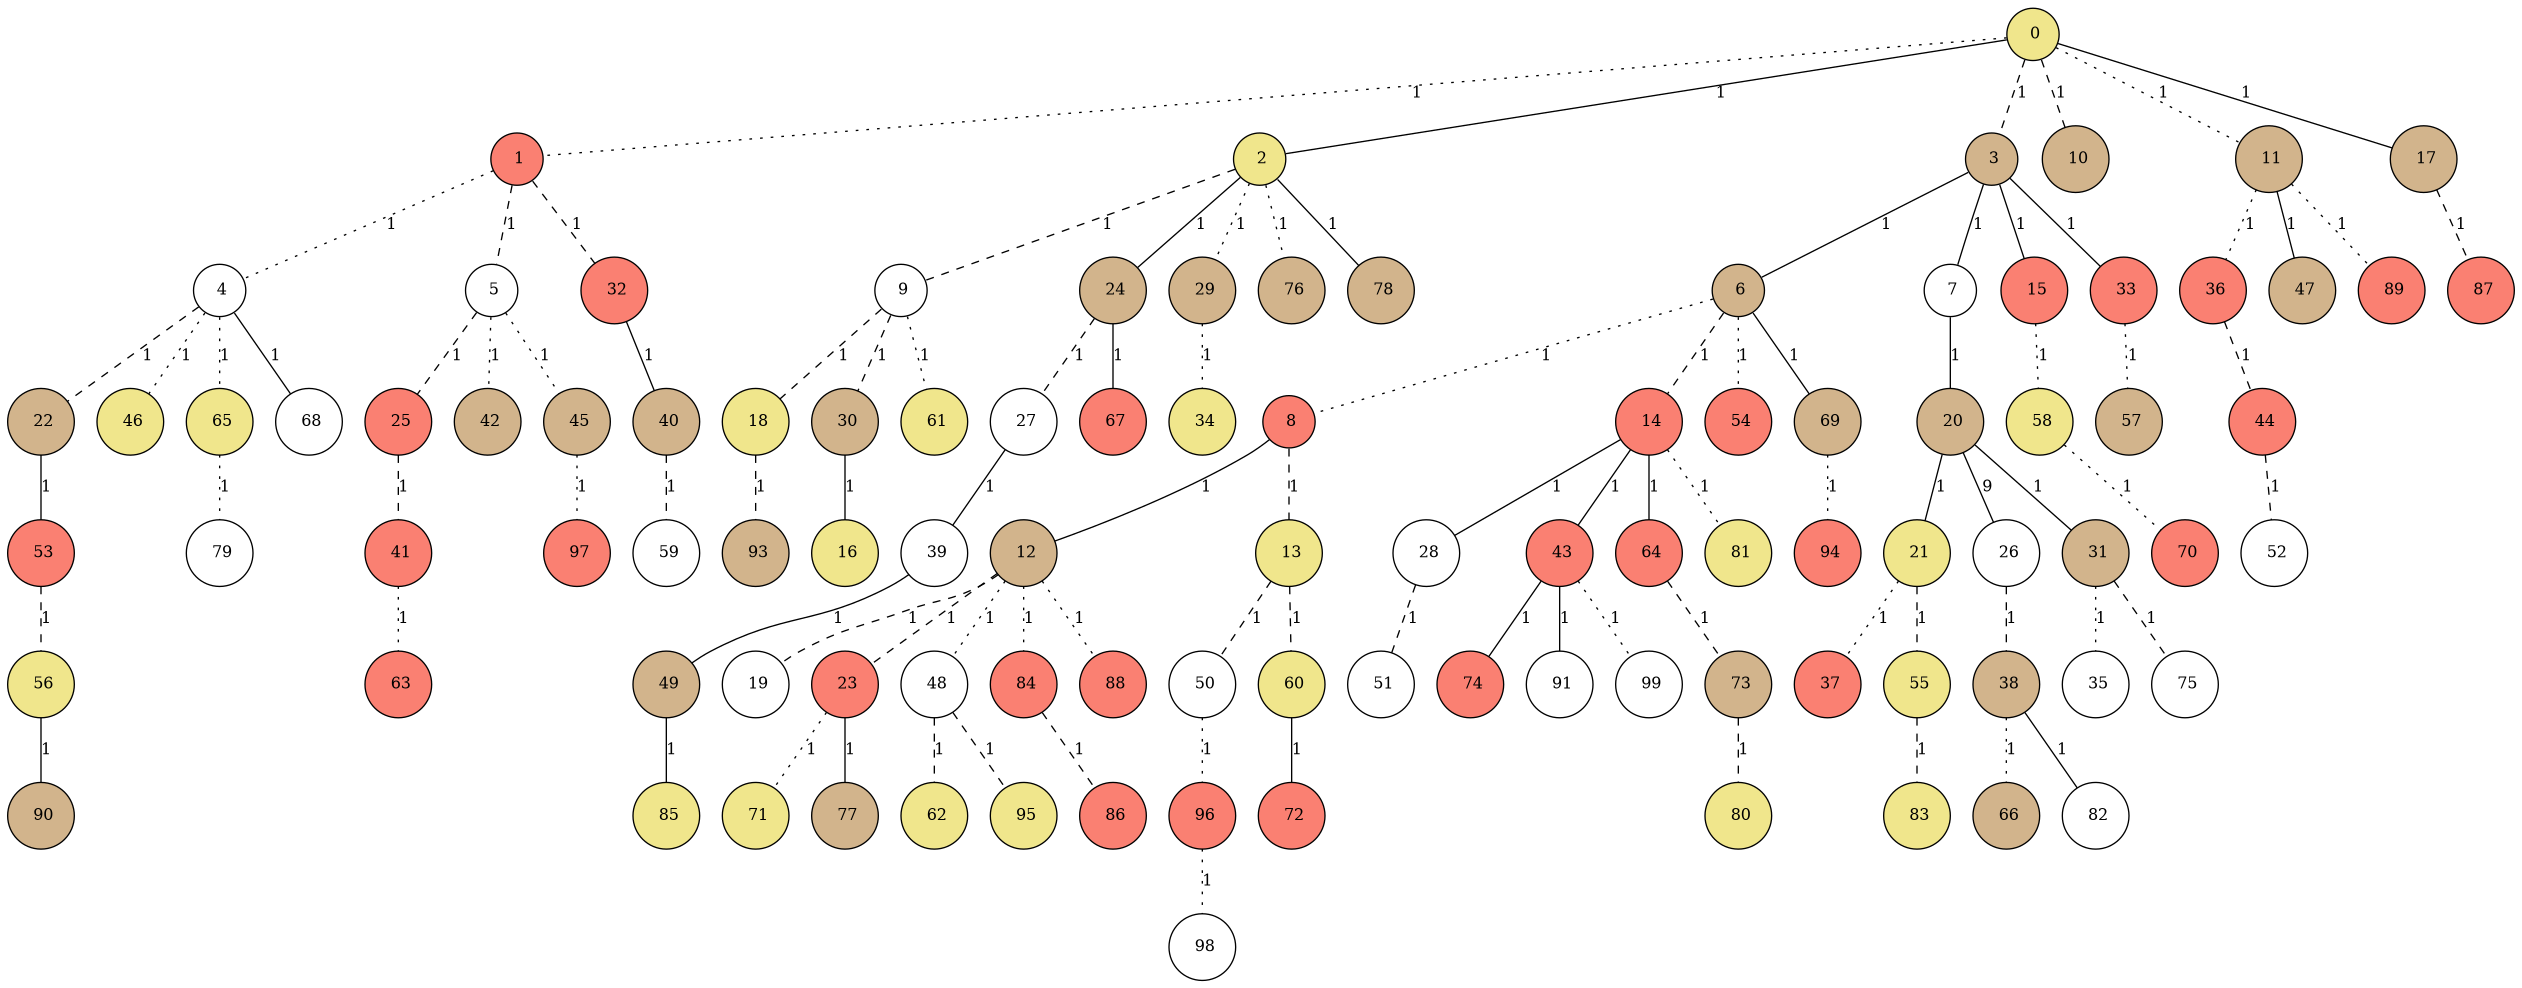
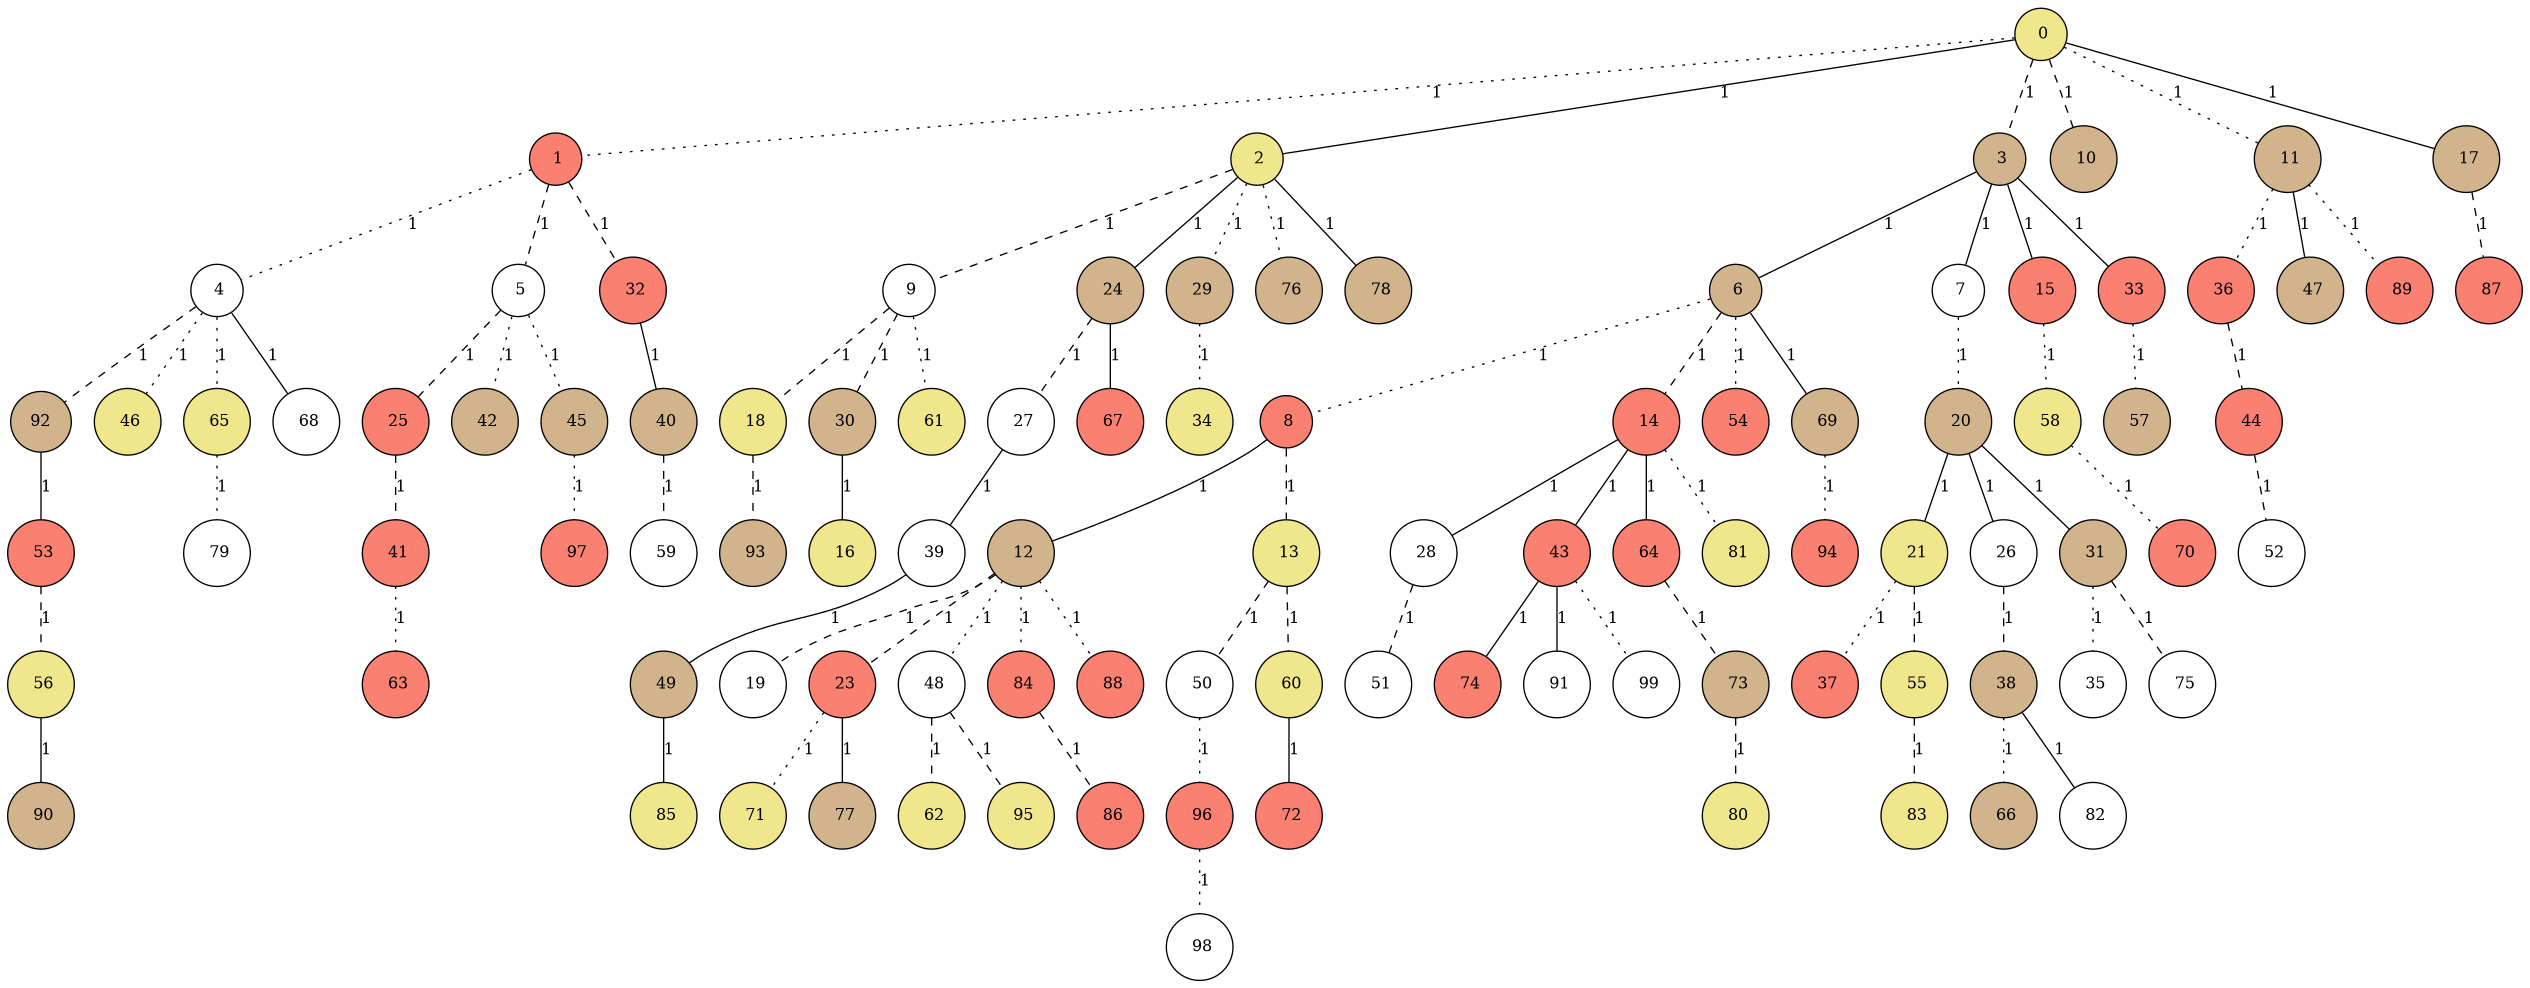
(1950, 353) -> (1958, 353)
(41, 422) -> (41, 422)
(1988, 487) -> (1990, 487)
